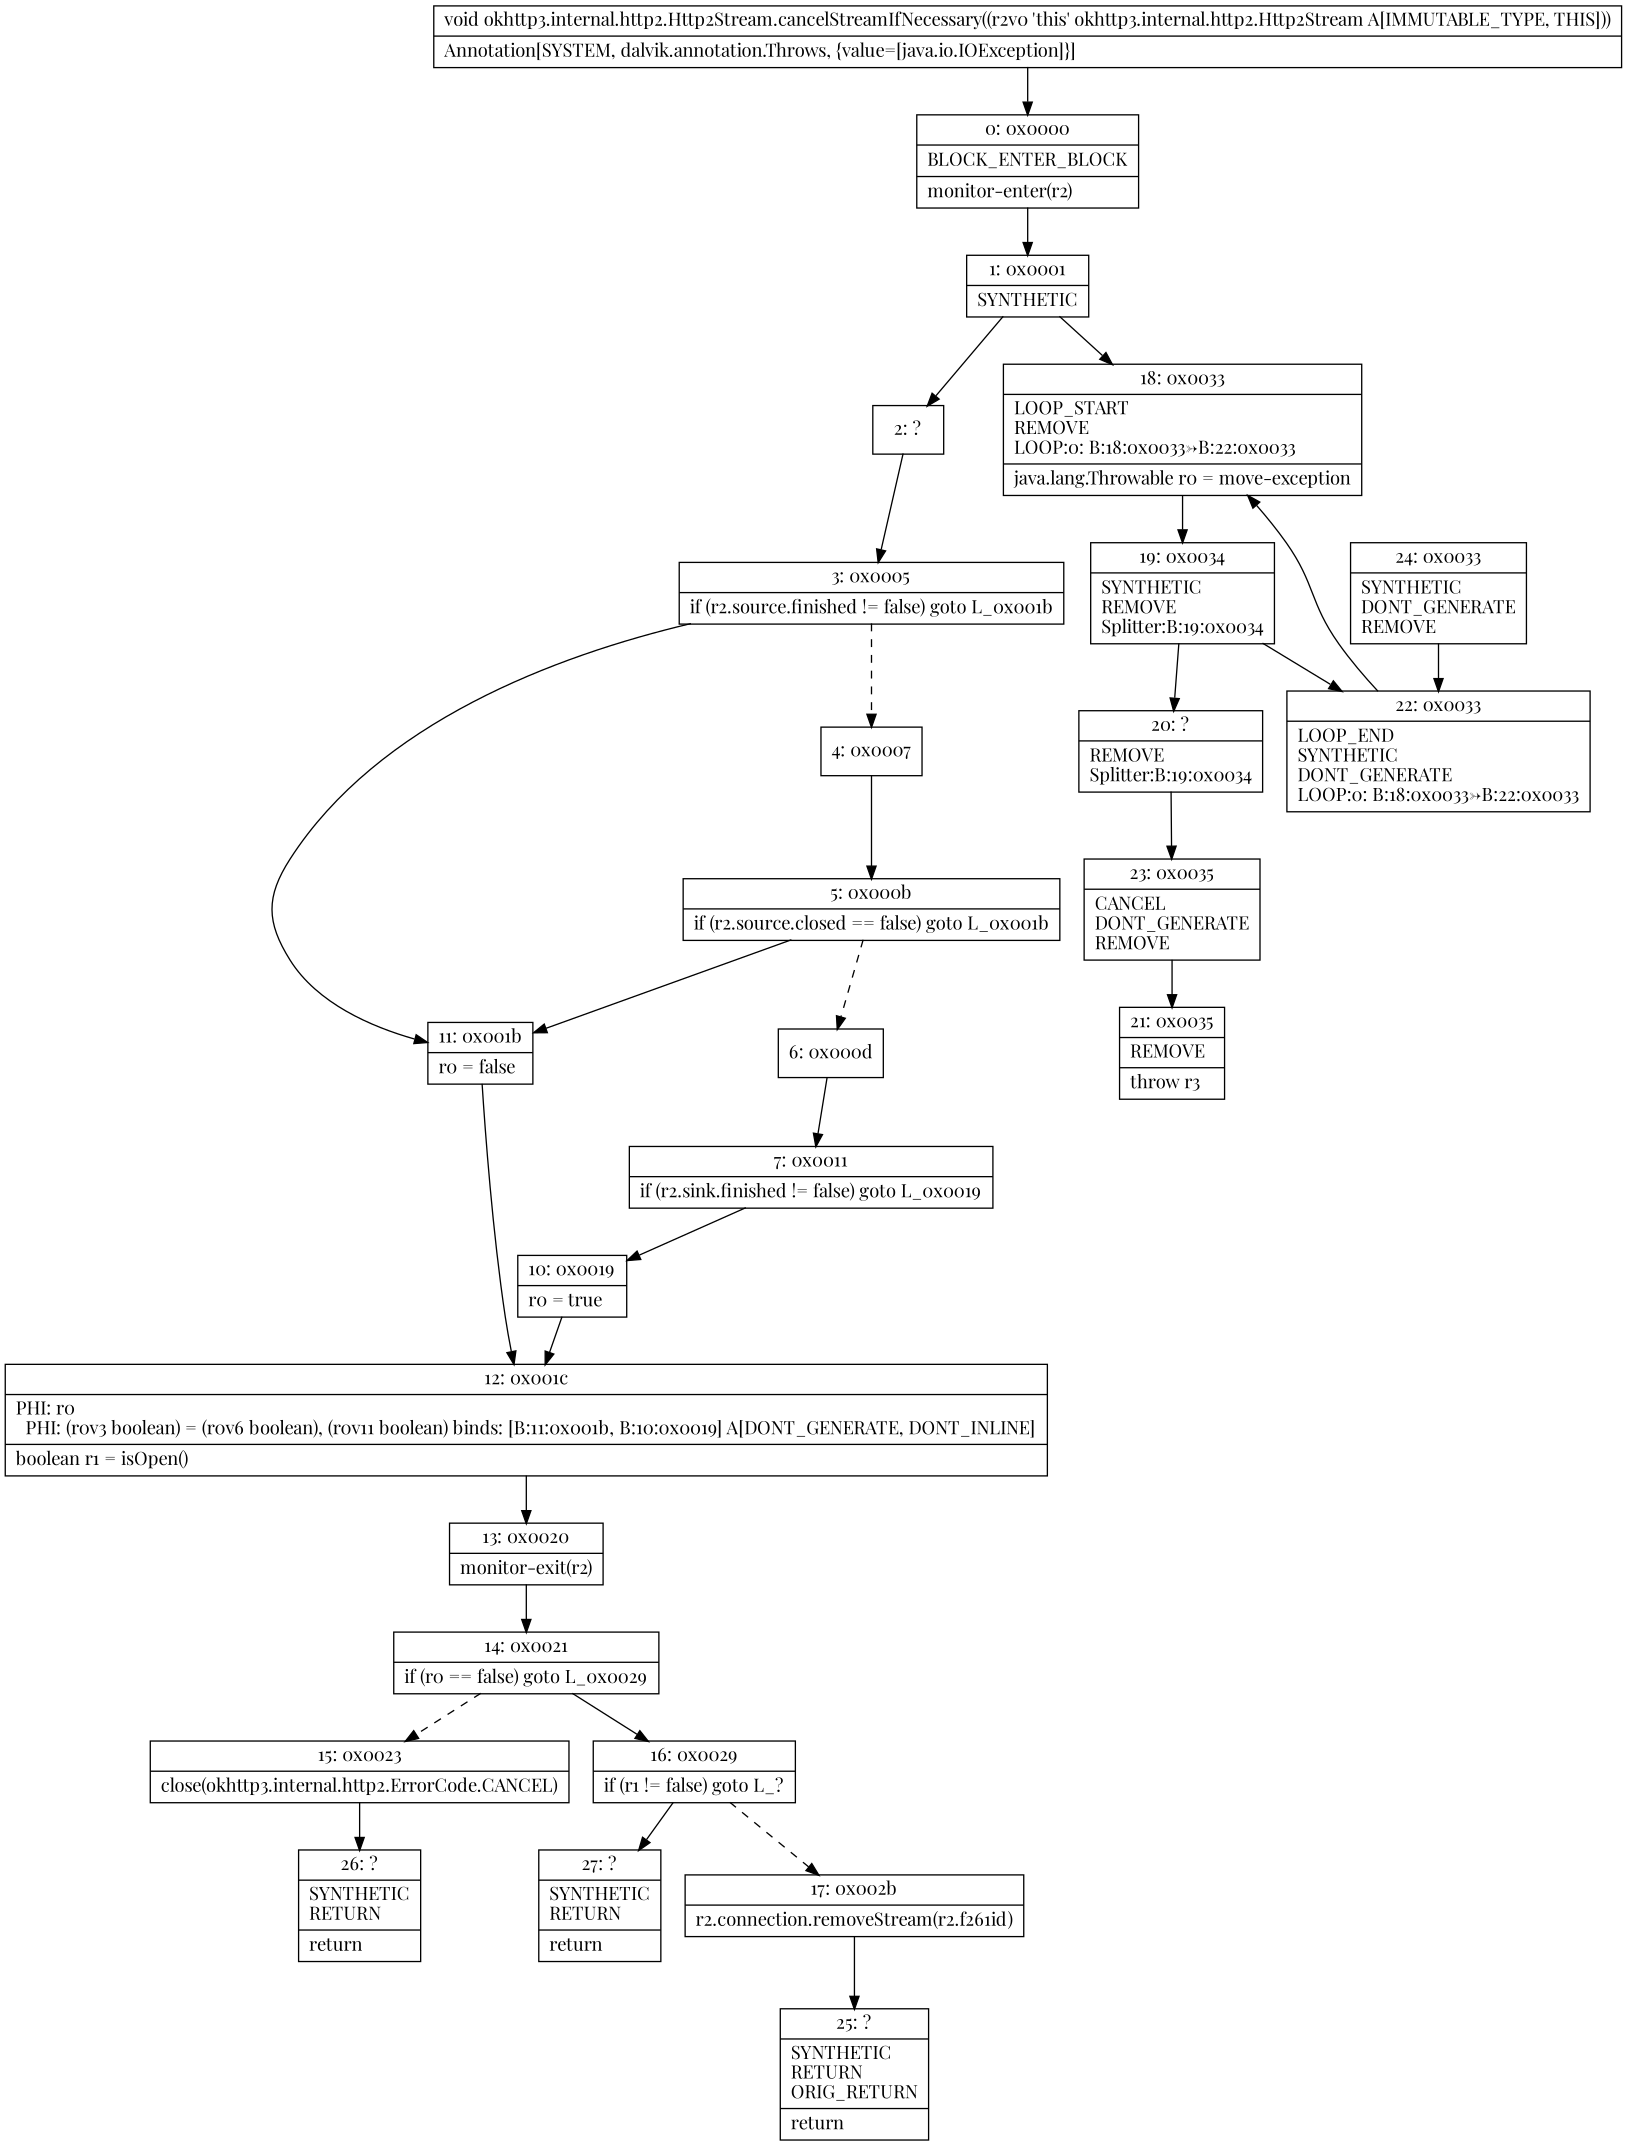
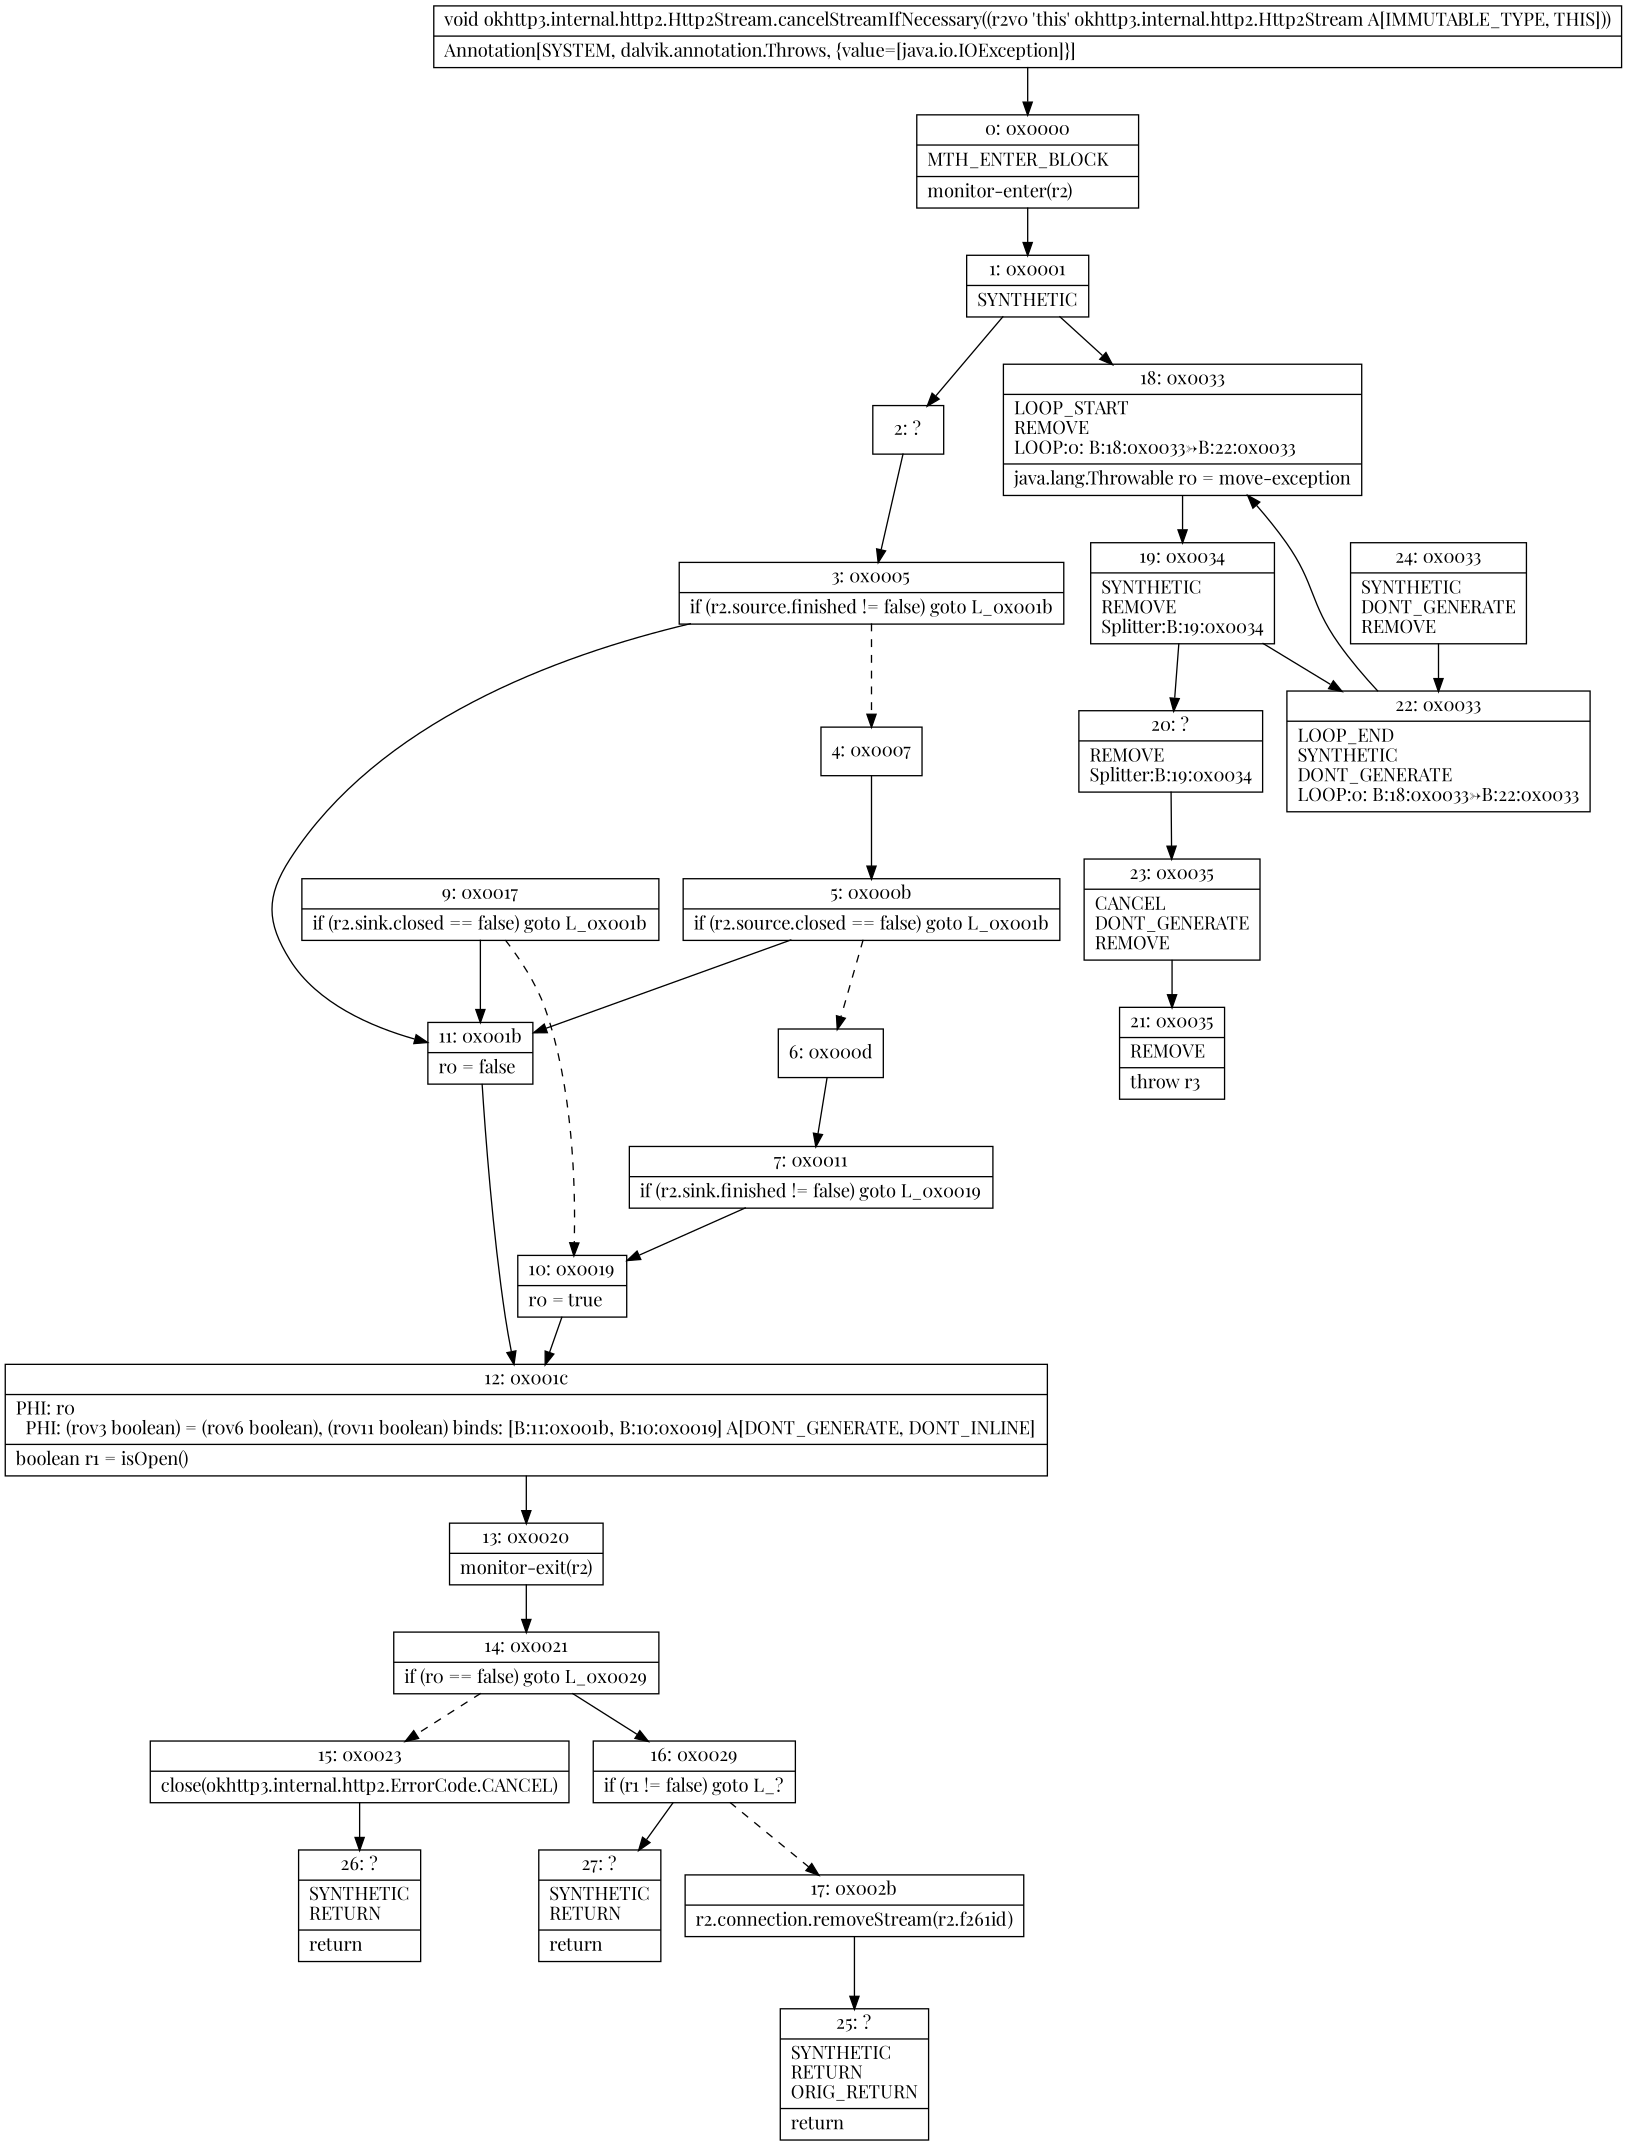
(1028, 160) -> (1018, 160)
none -> (480, 910)
